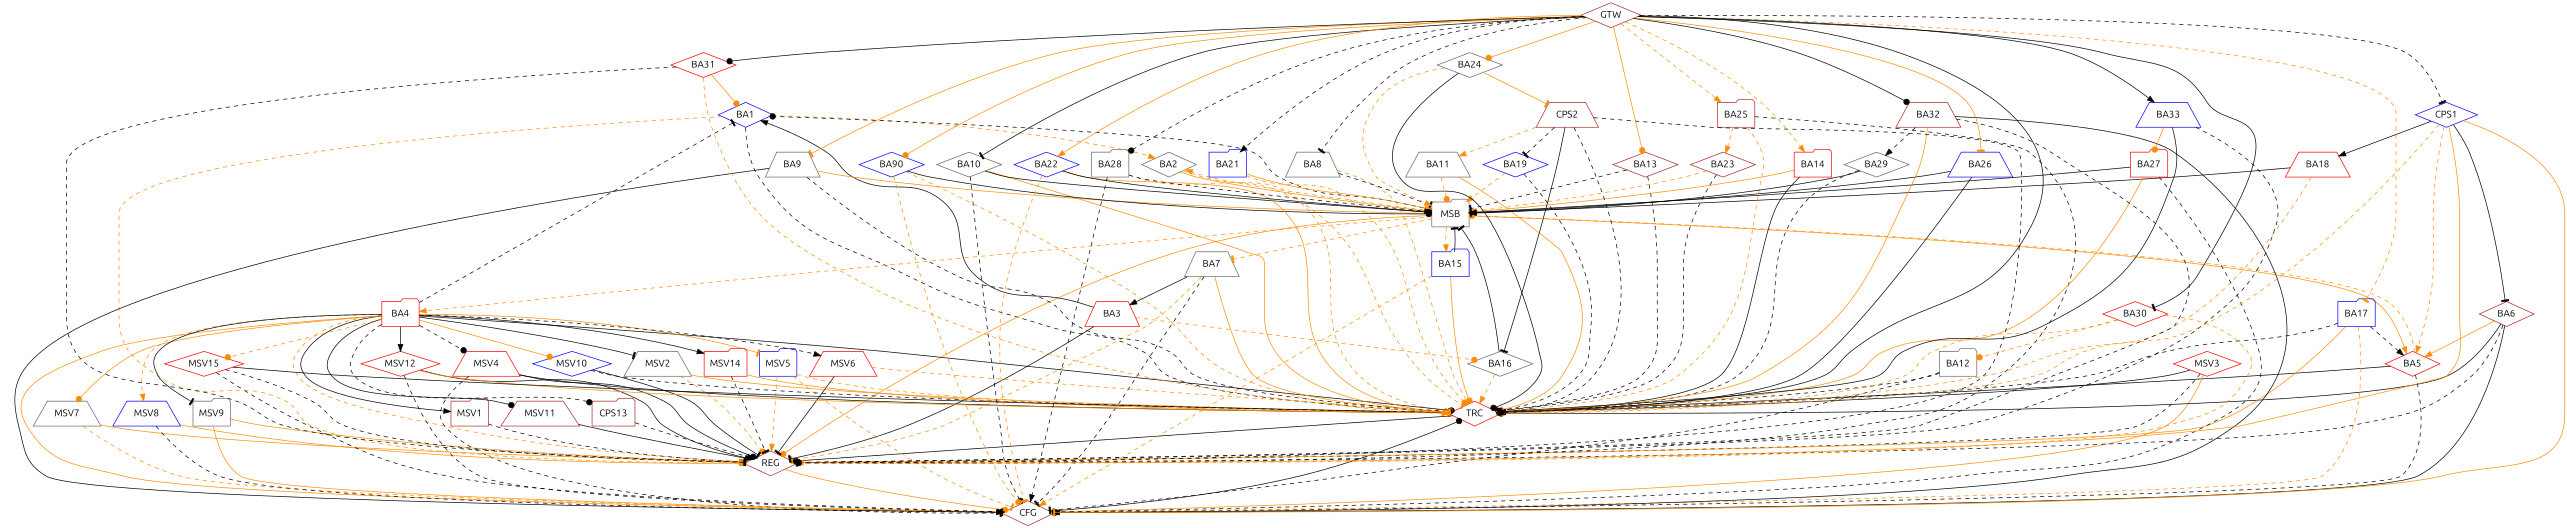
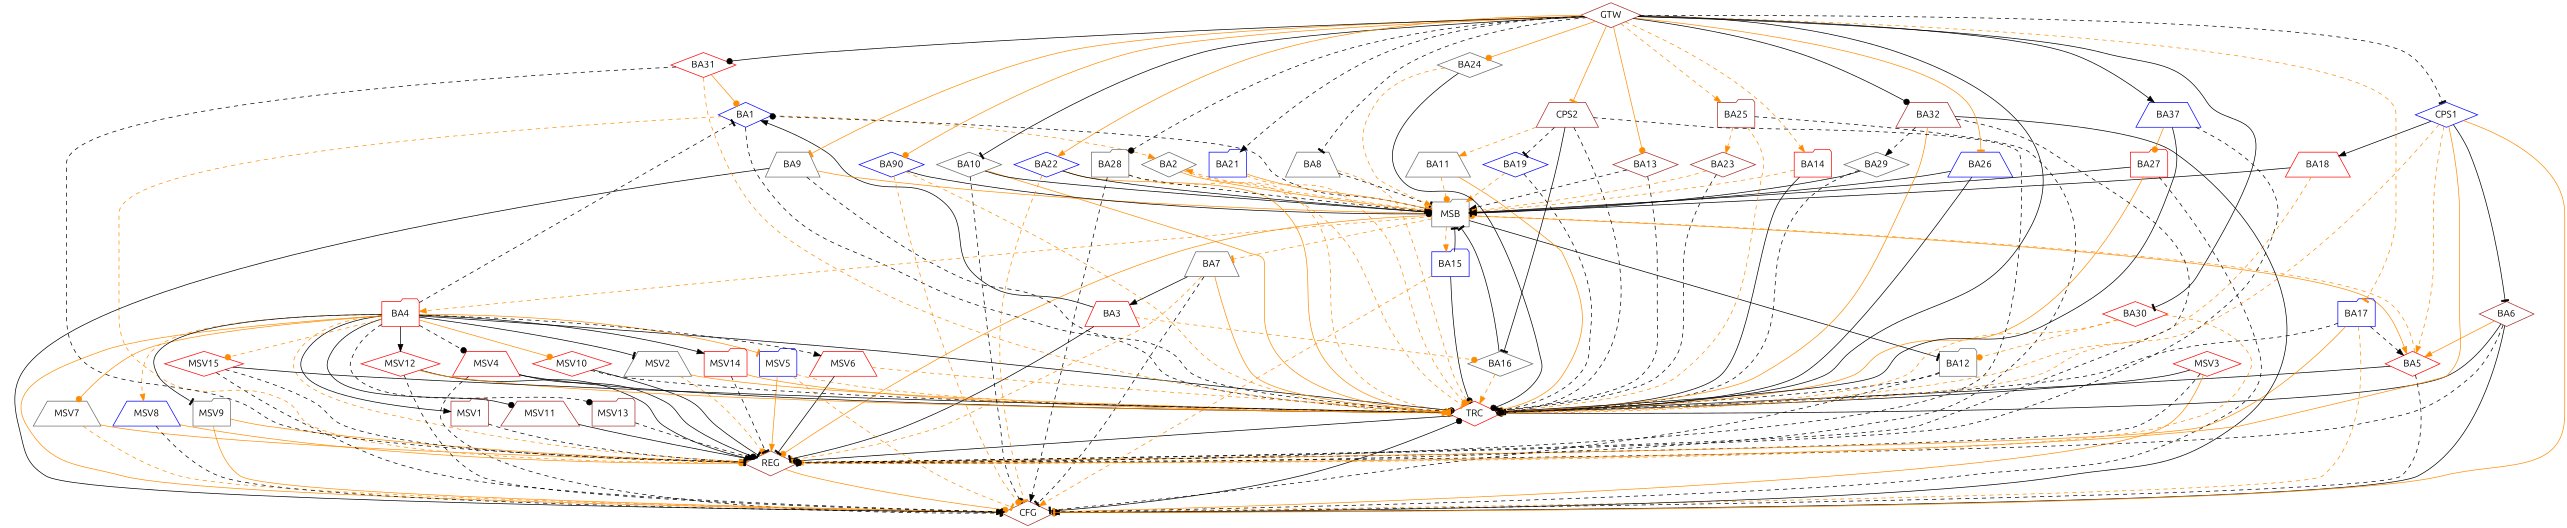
(1514, 88) -> (1590, 62)
(2168, 115) -> (2168, 115)
(1546, 190) -> (1546, 190)
(1635, 195) -> (1635, 195)
none -> (1703, 289)
(1455, 338) -> (1455, 338)
(572, 364) -> (572, 364)
(775, 410) -> (775, 410)
(614, 414) -> (614, 414)
